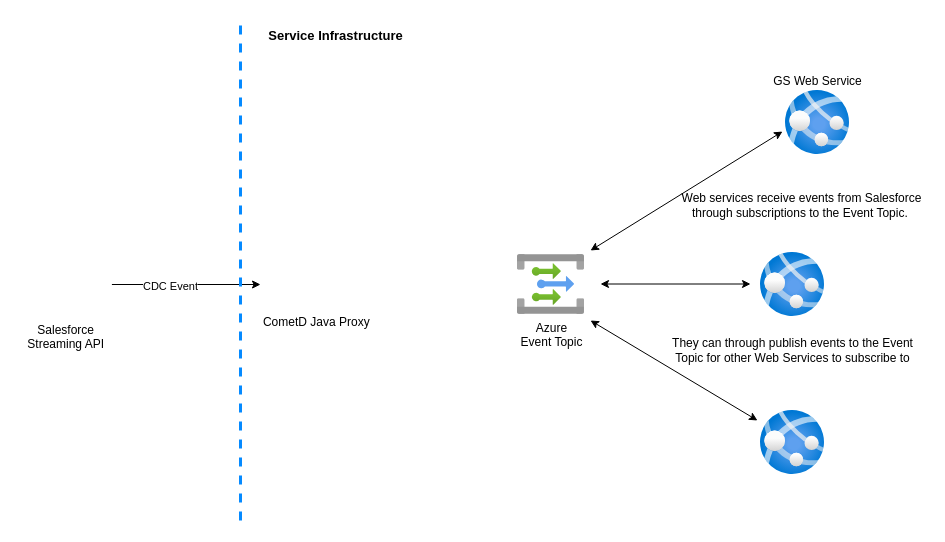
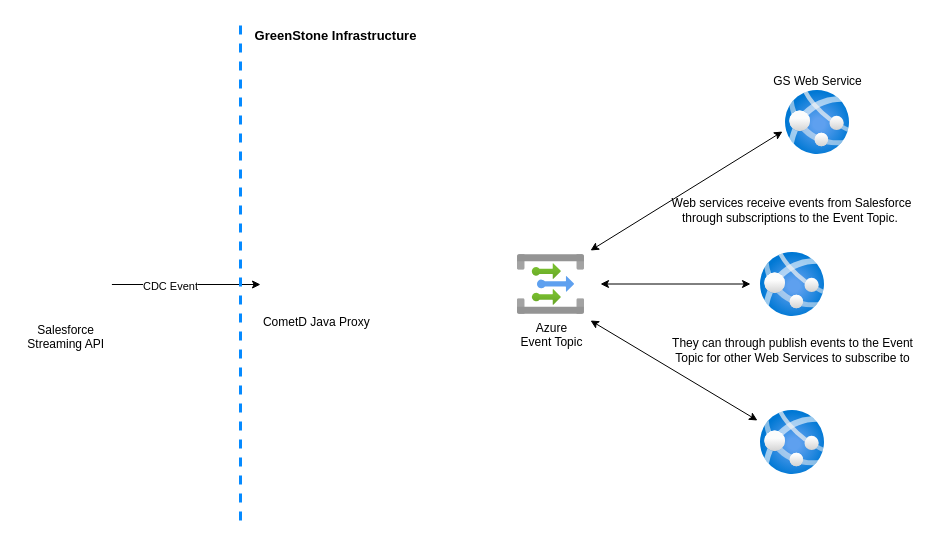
(336, 36) -> (336, 36)
(802, 206) -> (792, 211)
